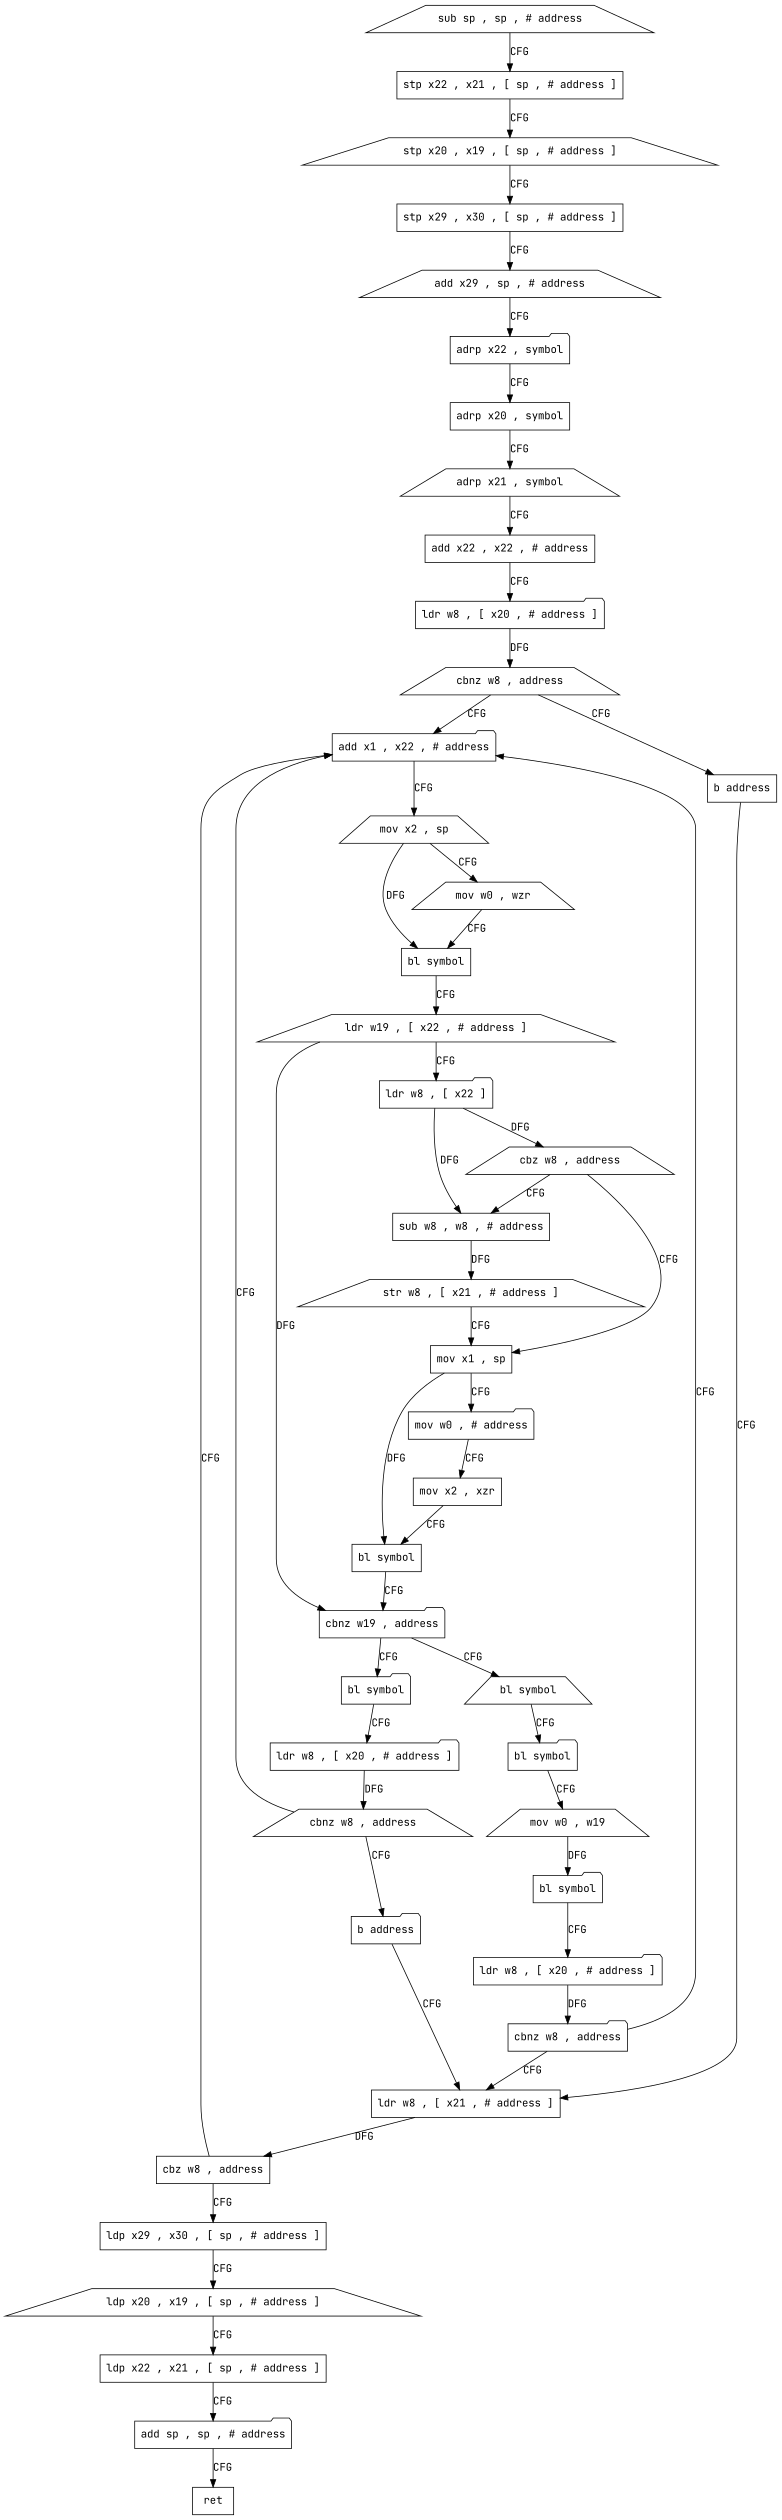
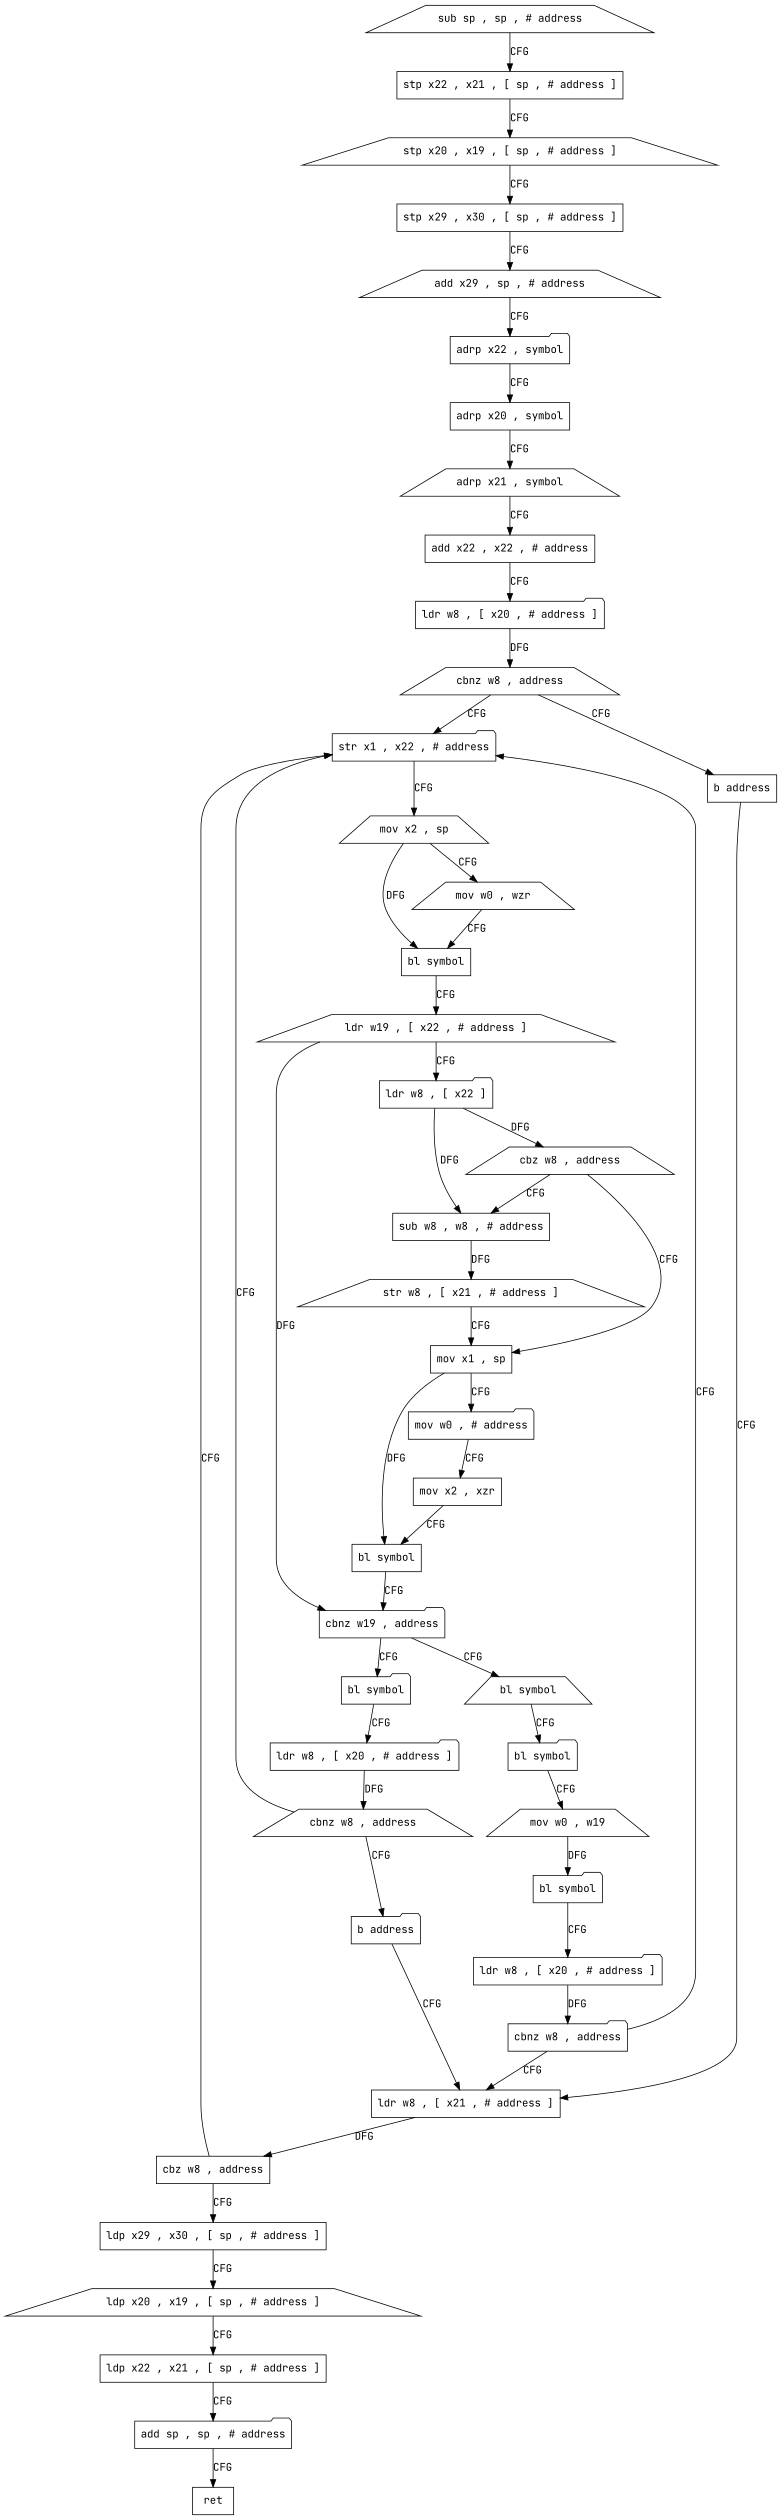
(414, 747) -> (414, 747)
